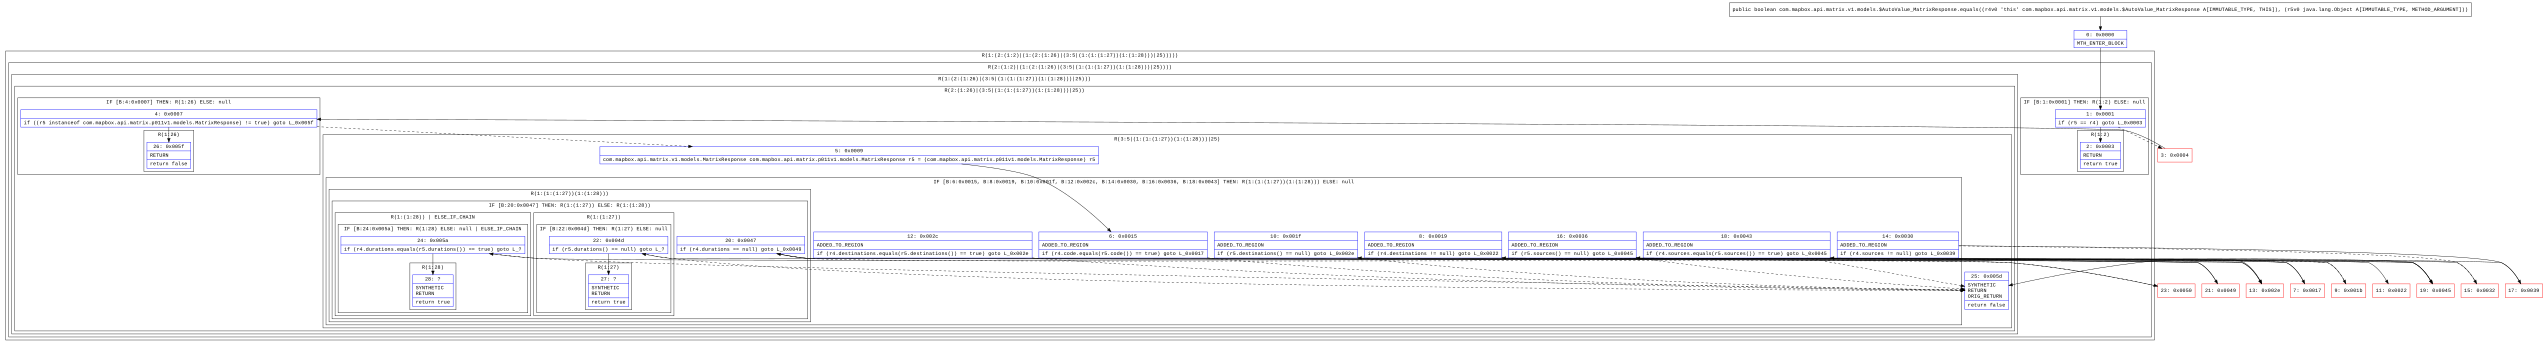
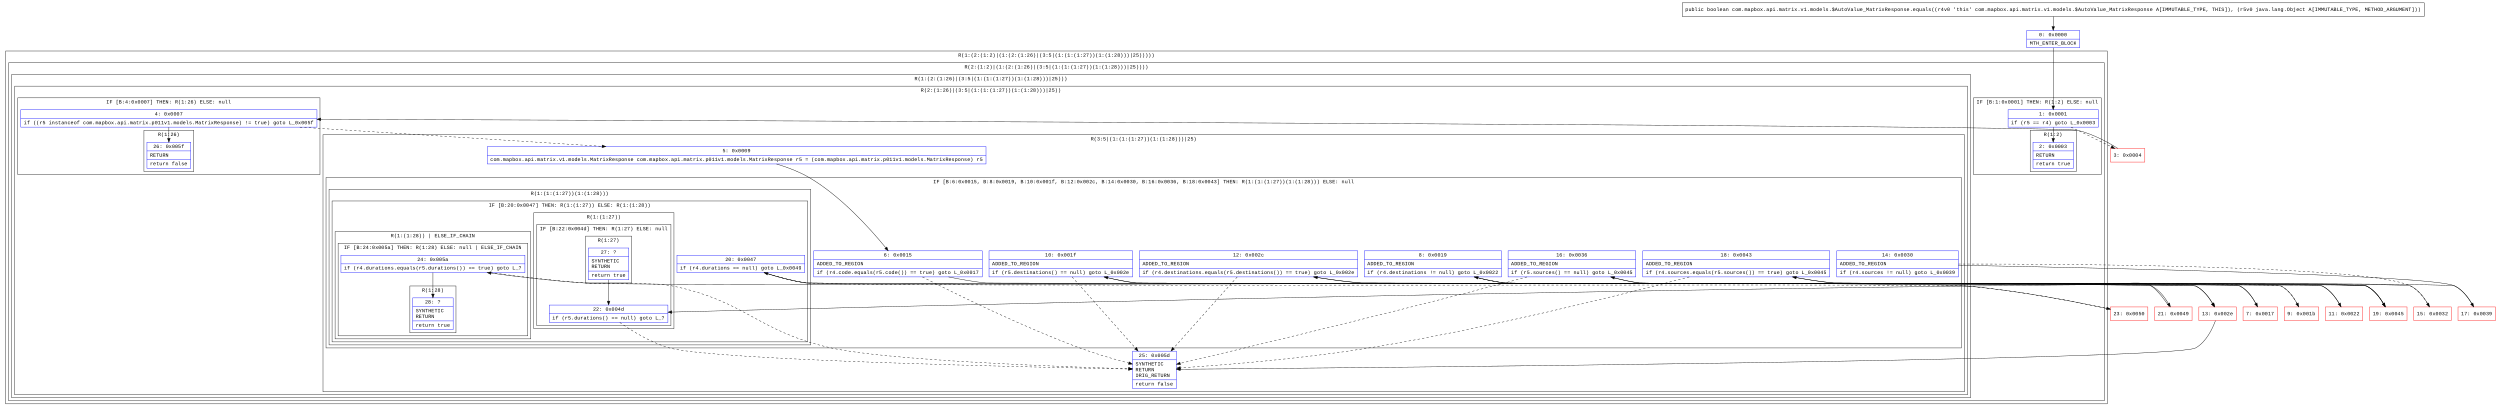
(609, 265) -> (609, 290)
none -> (1834, 284)
